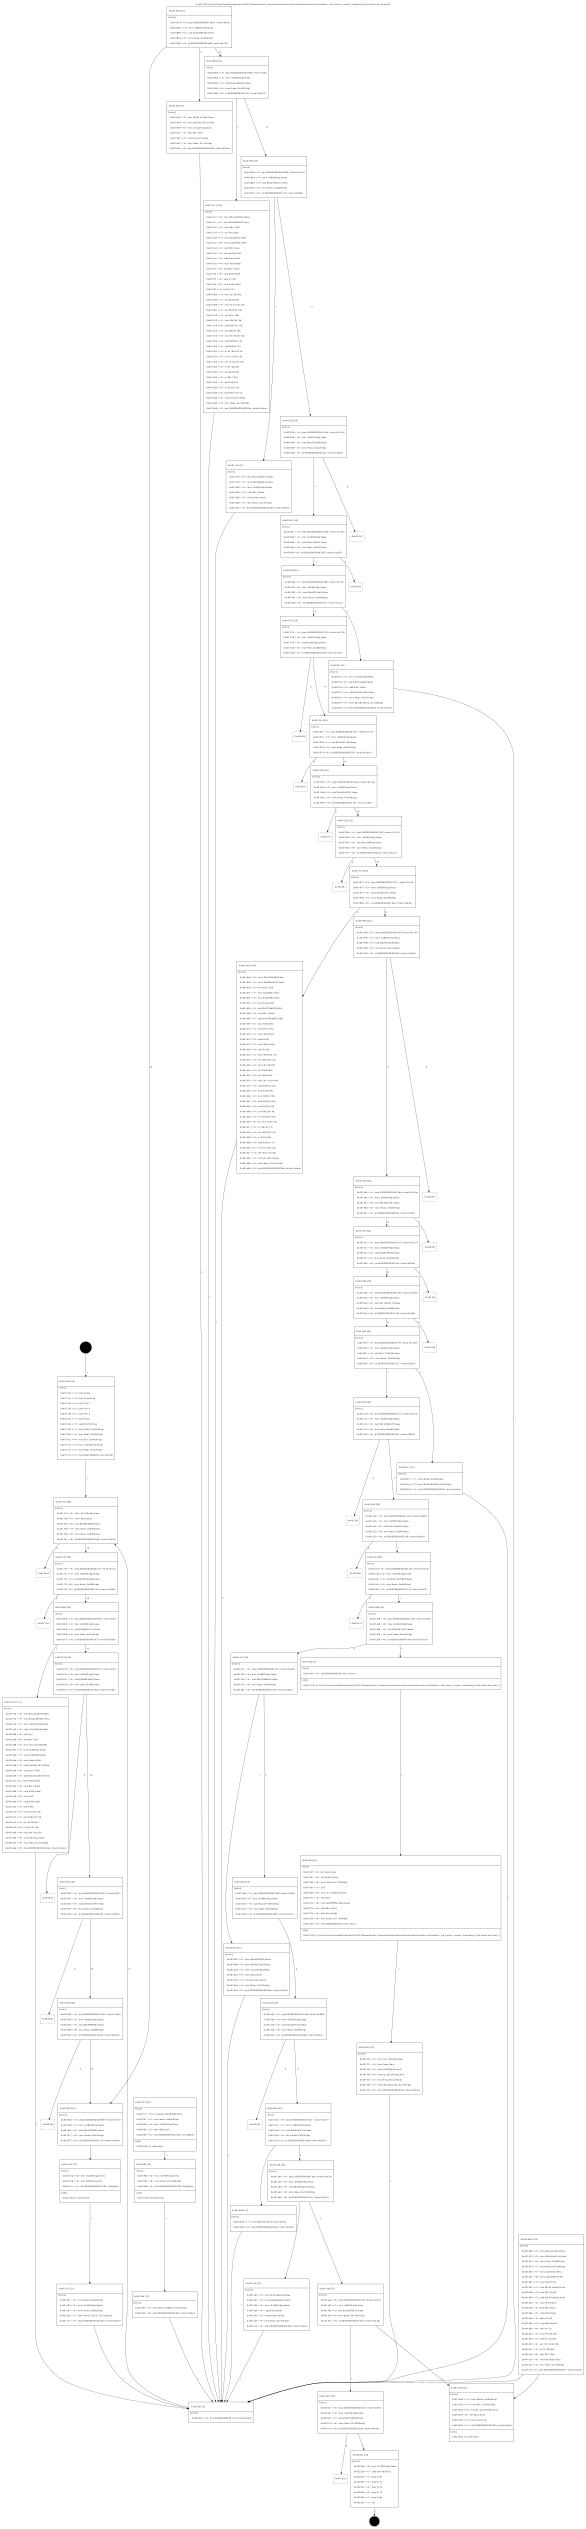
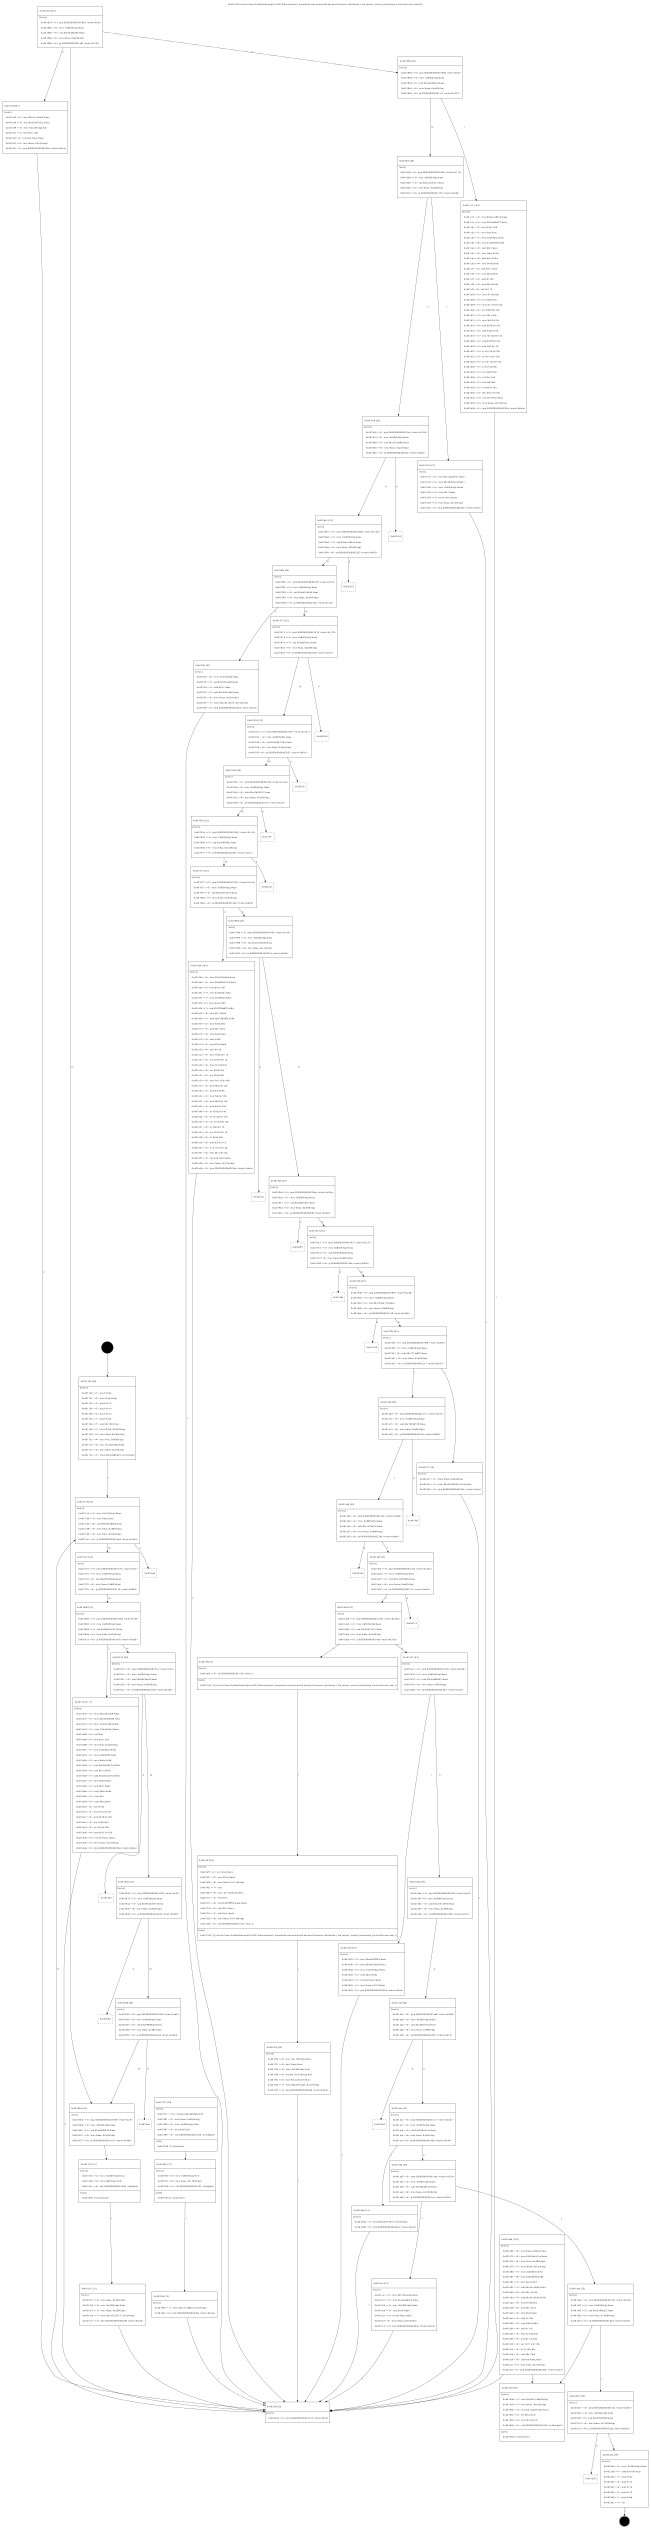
(43, 1624) -> none
